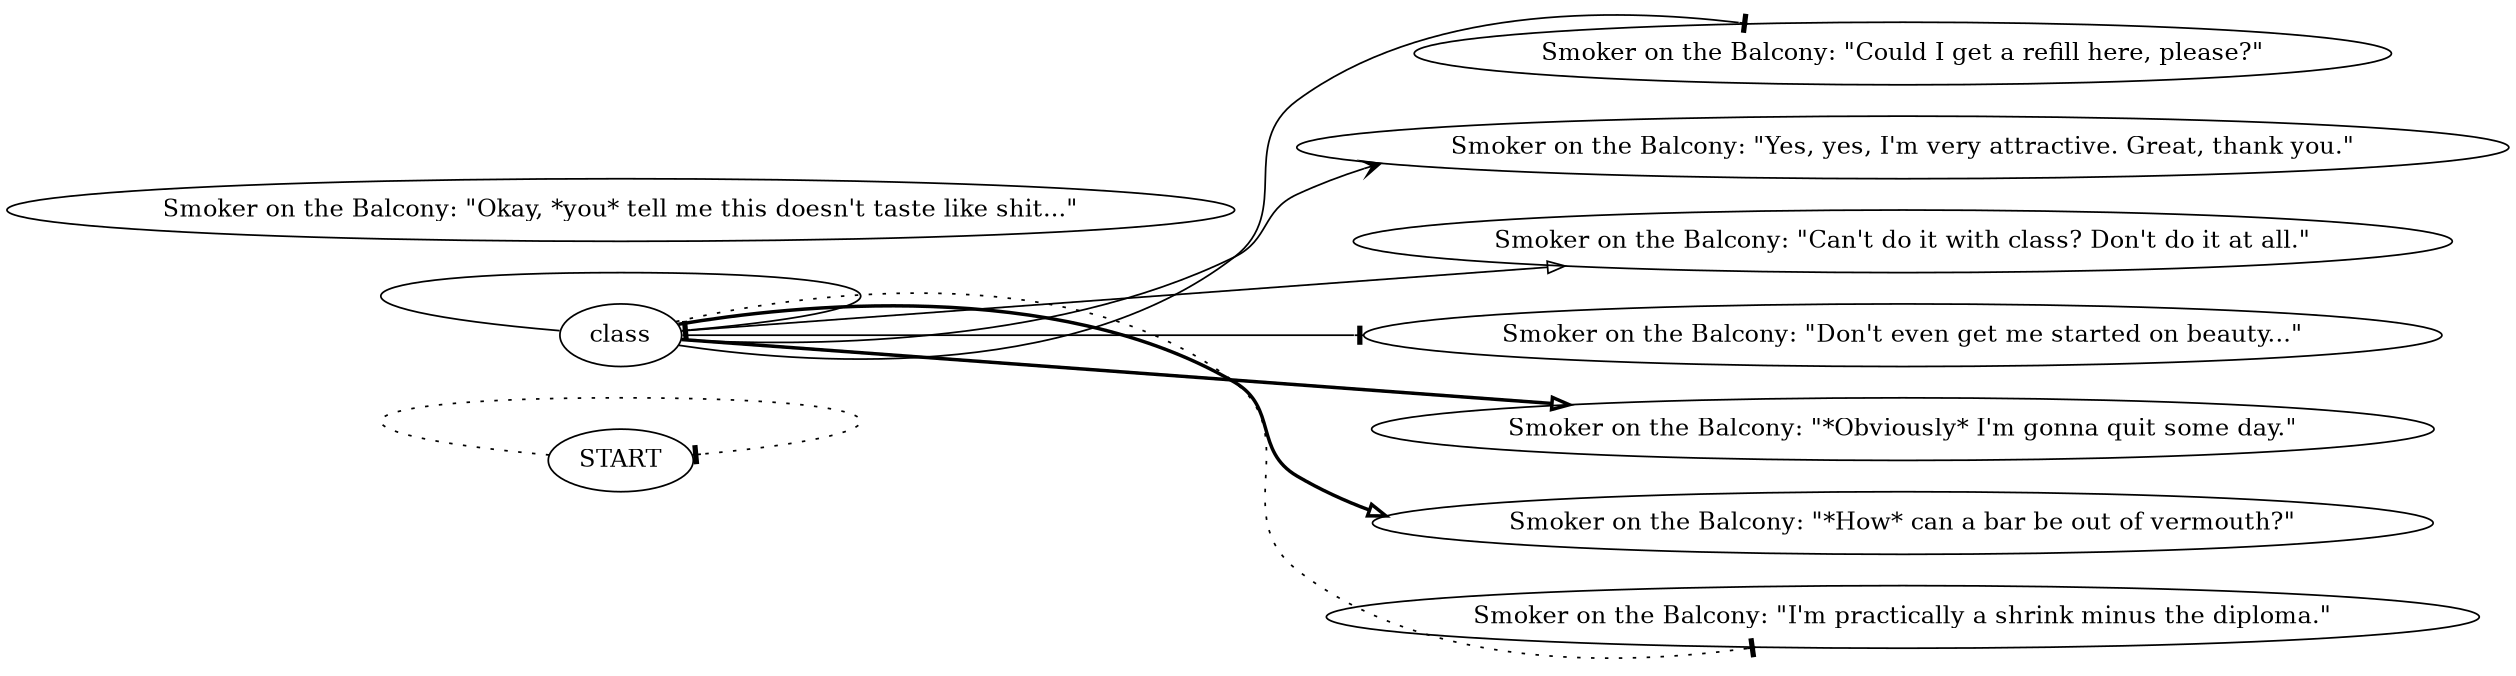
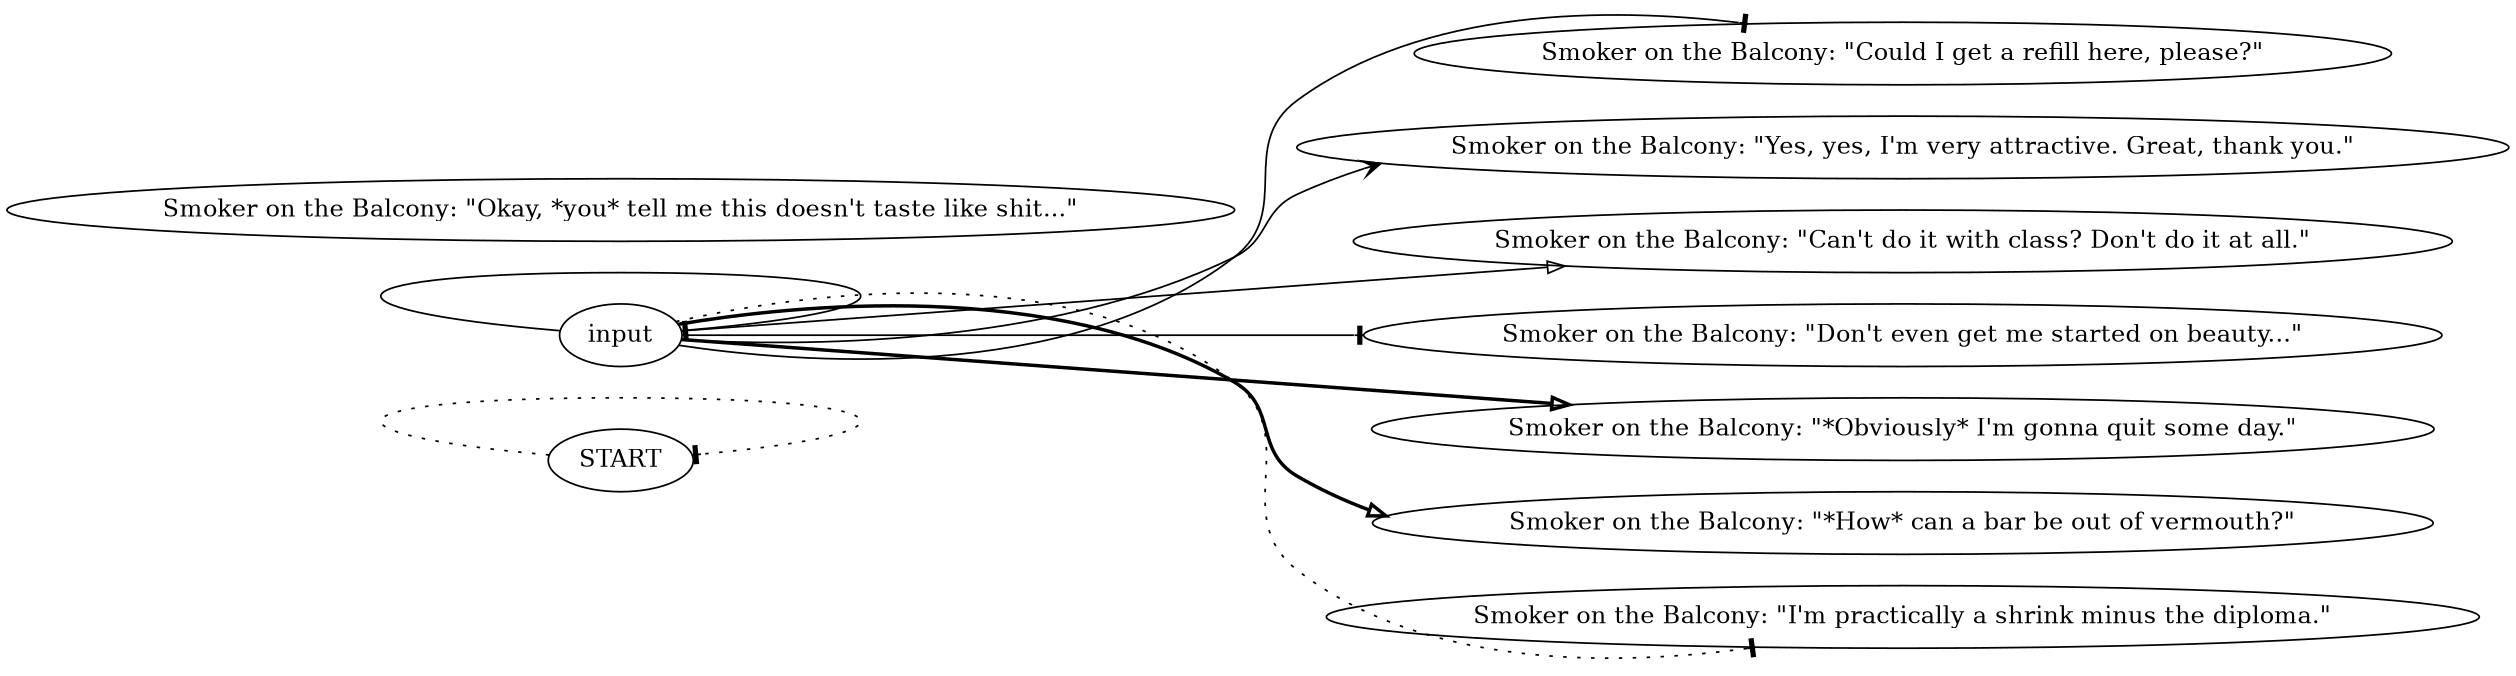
(621, 335) -> (621, 335)
